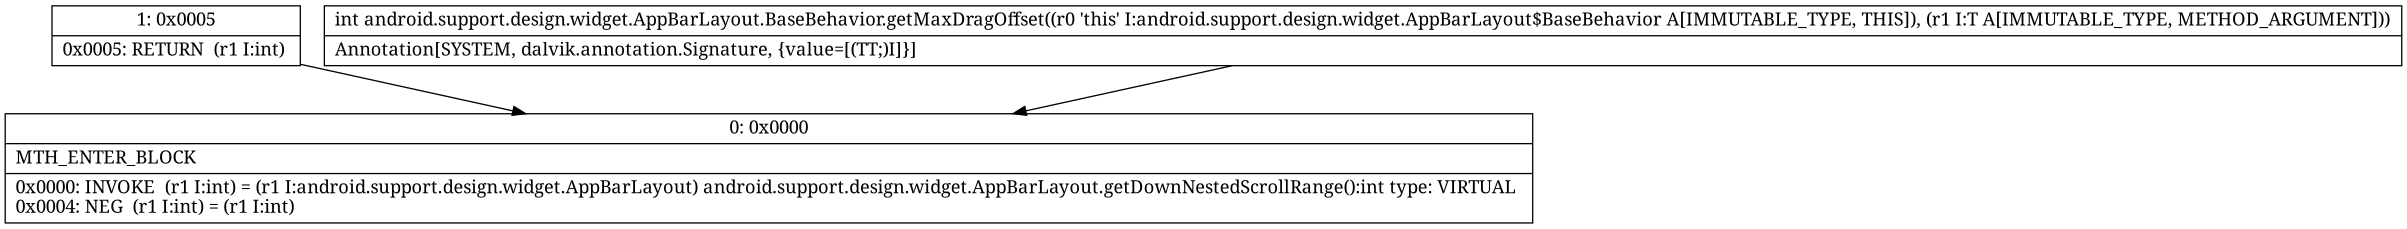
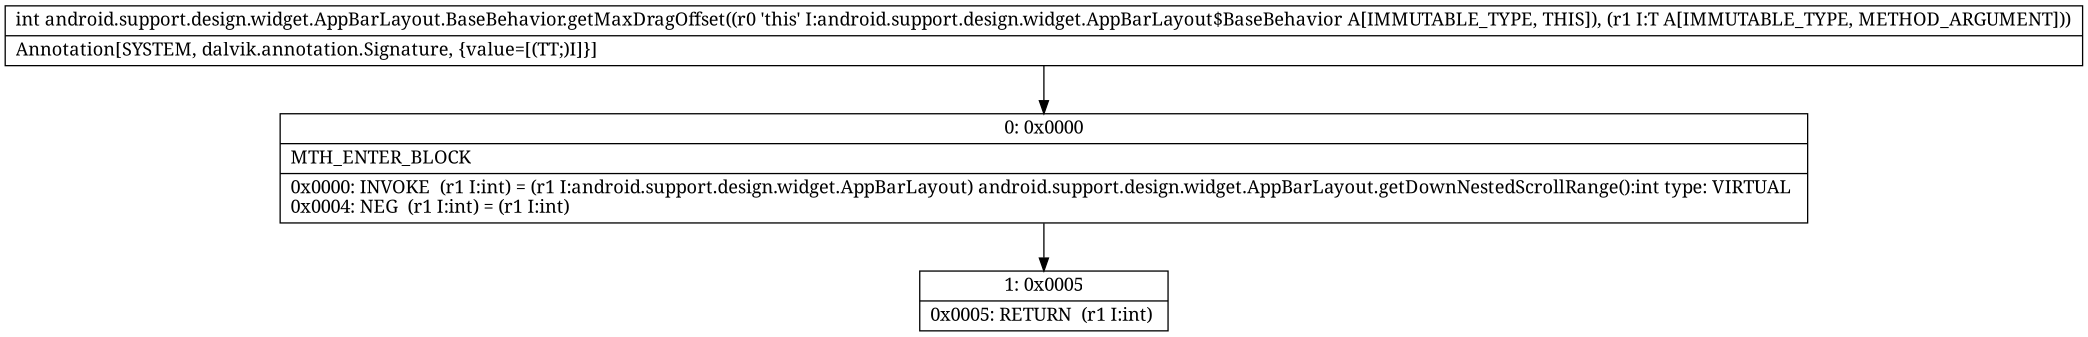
(407, 88) -> (1044, 241)
